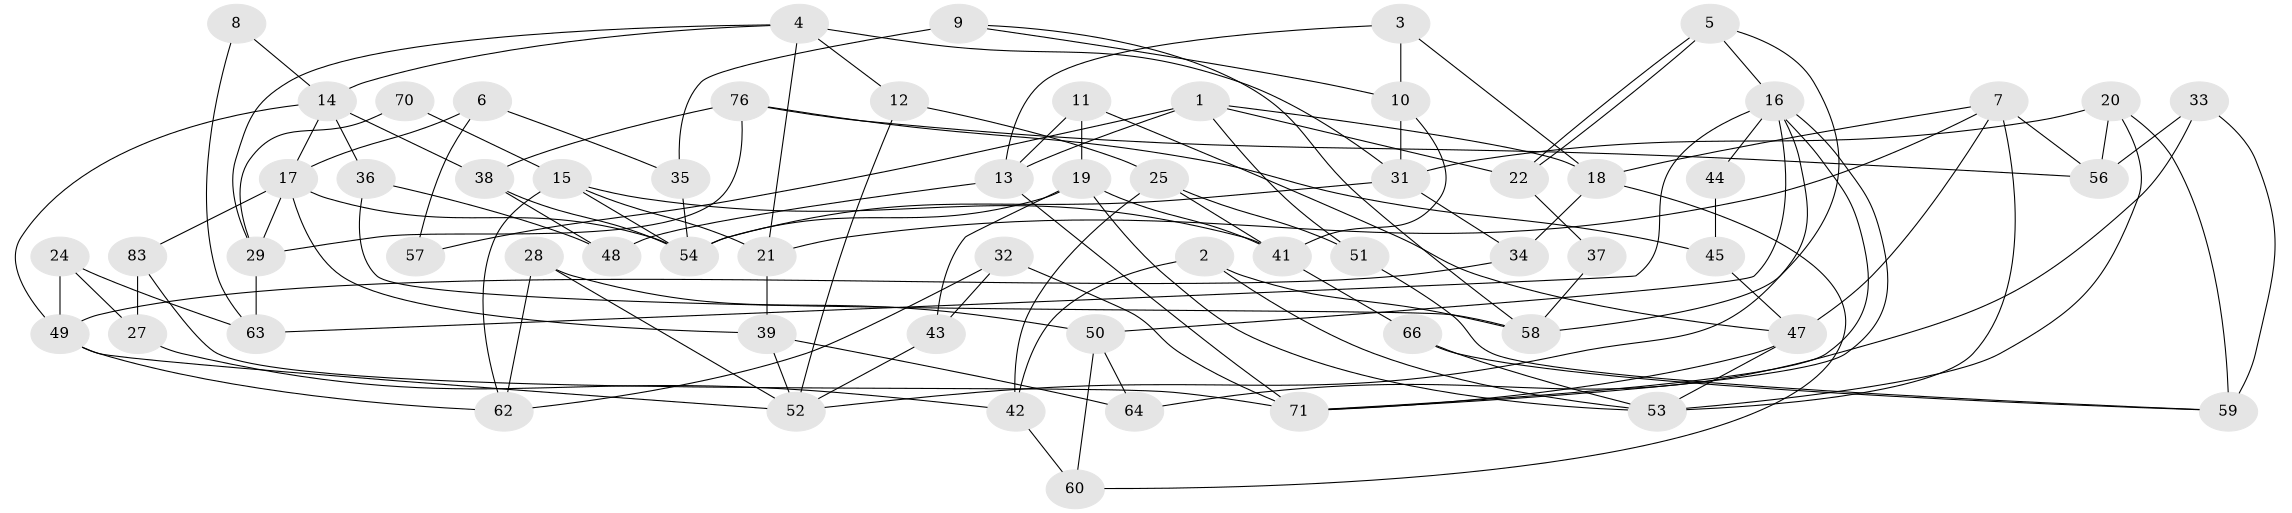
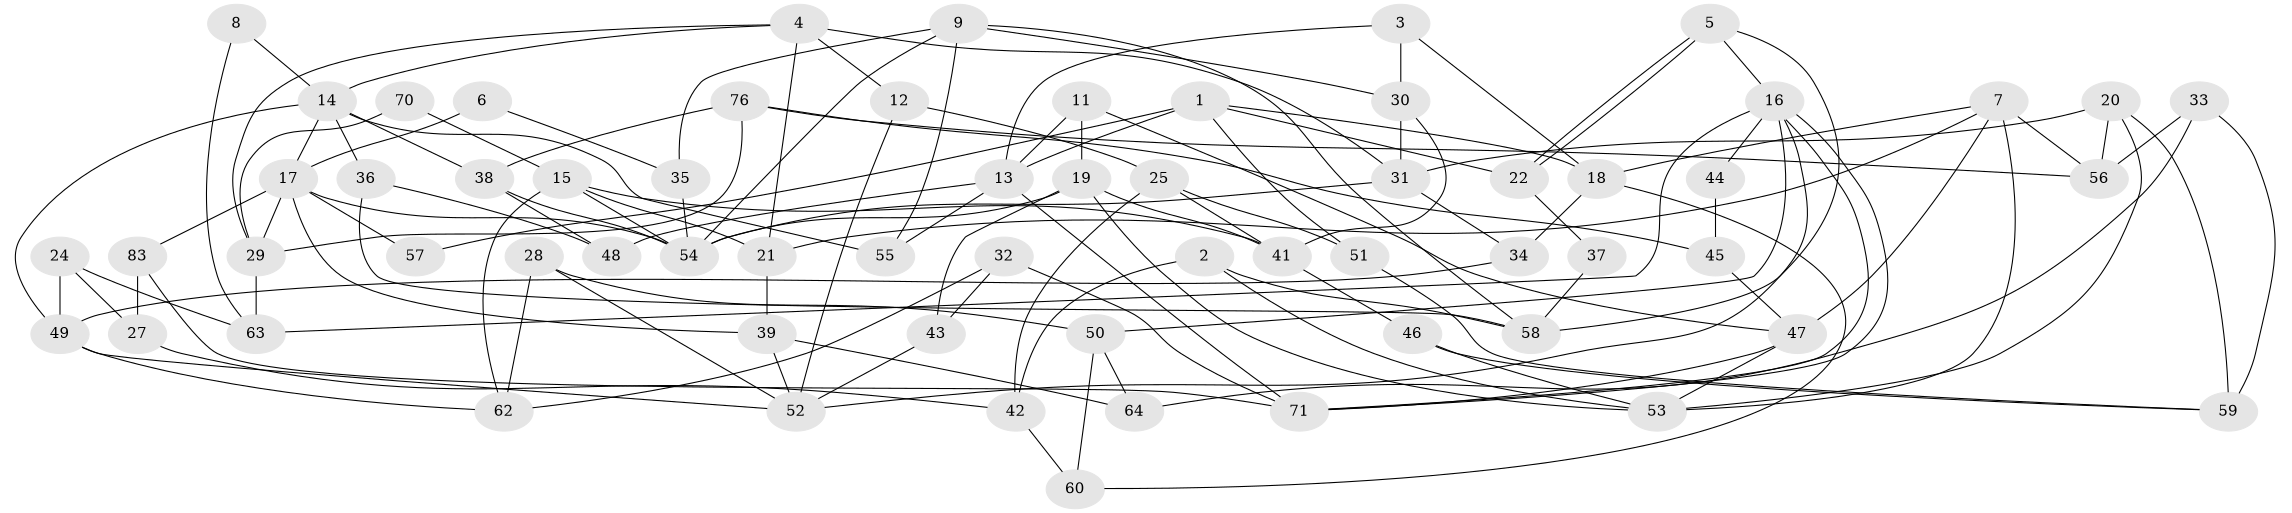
(1401, 101) -> (1401, 101)
none -> (813, 128)
(439, 176) -> (352, 218)
none -> (886, 257)
(1413, 334) -> (1413, 334)
